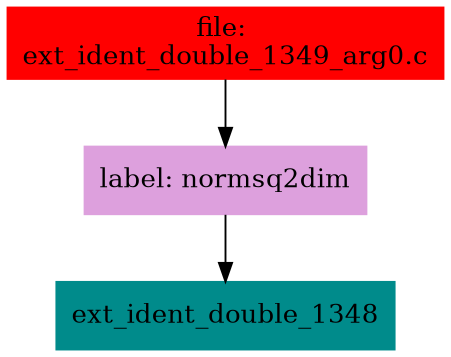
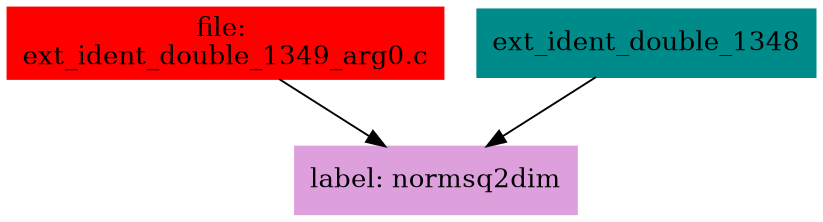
(226, 239) -> (549, 107)
